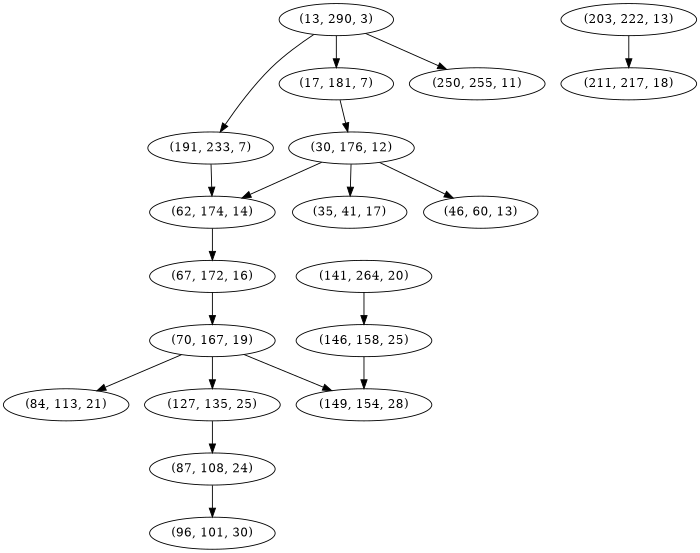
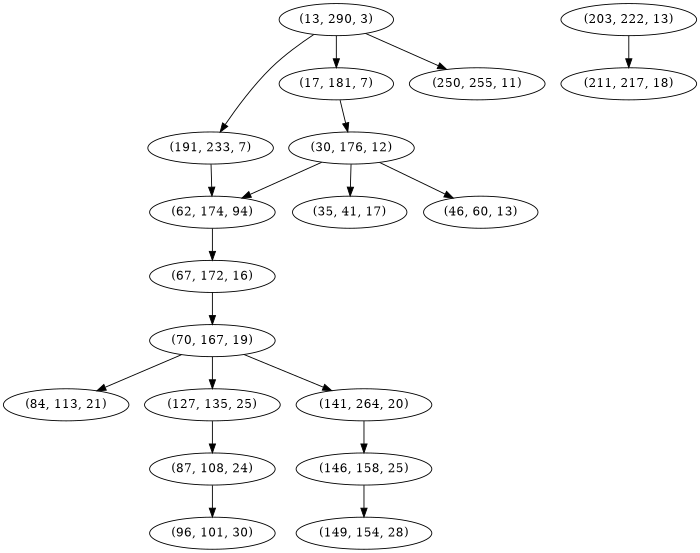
(212, 212) -> (212, 212)
(284, 371) -> (284, 371)
